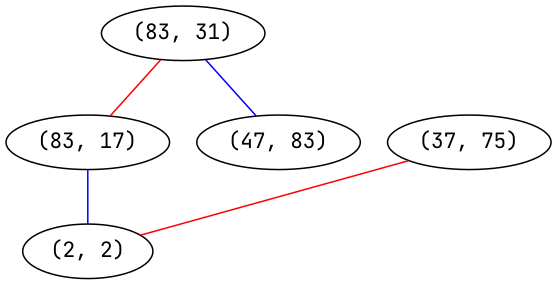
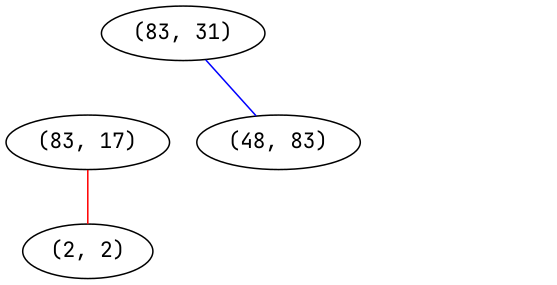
(135, 88) -> none
(279, 142) -> (279, 142)
(469, 142) -> none
(88, 197) -> (88, 197)
